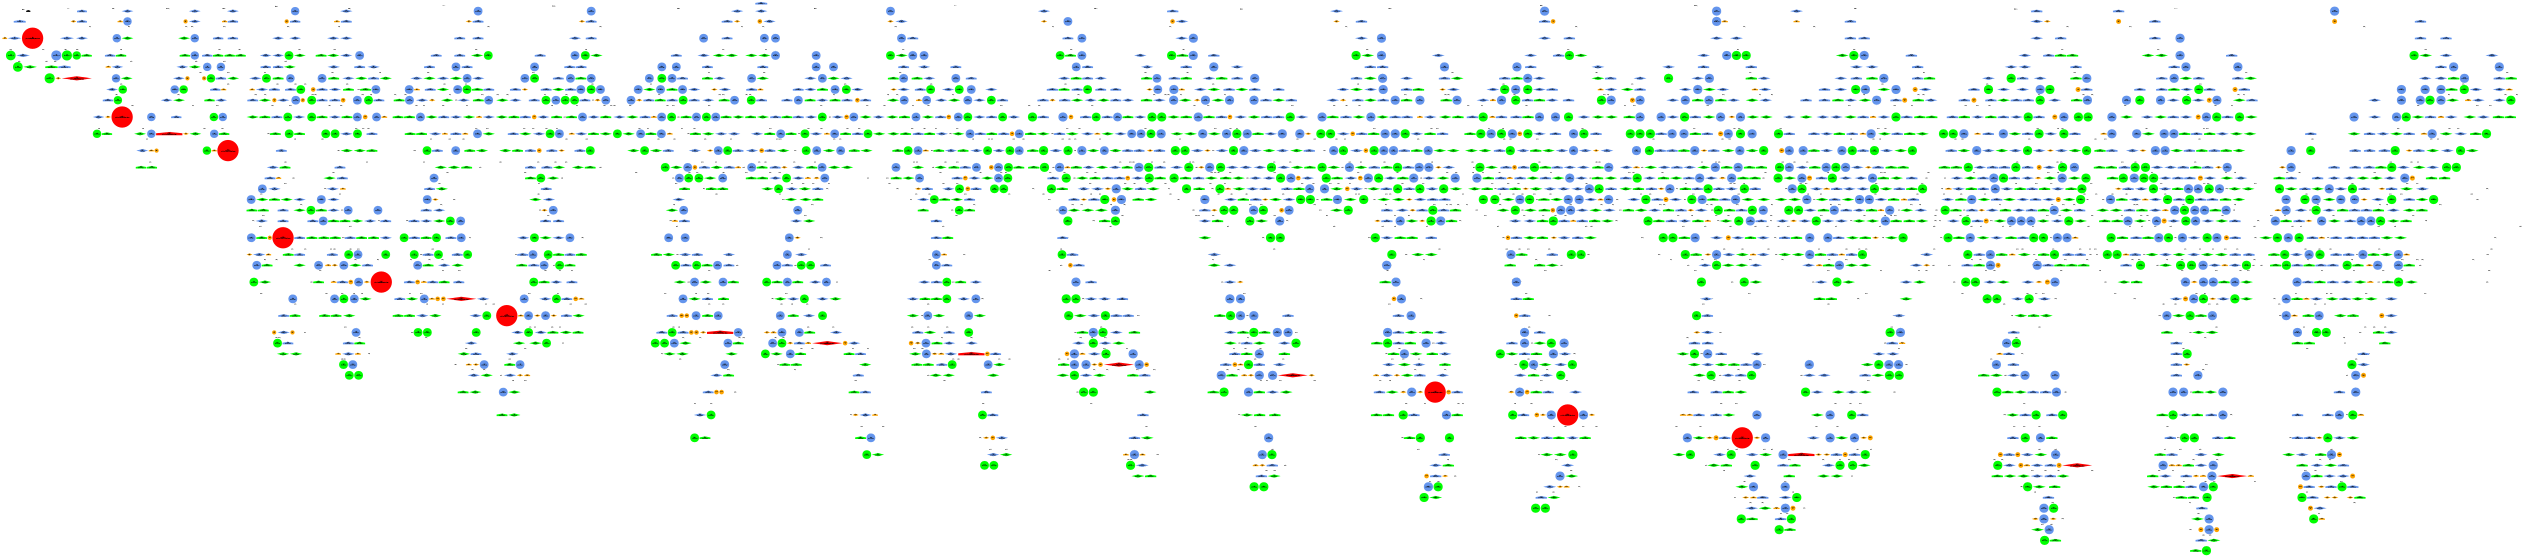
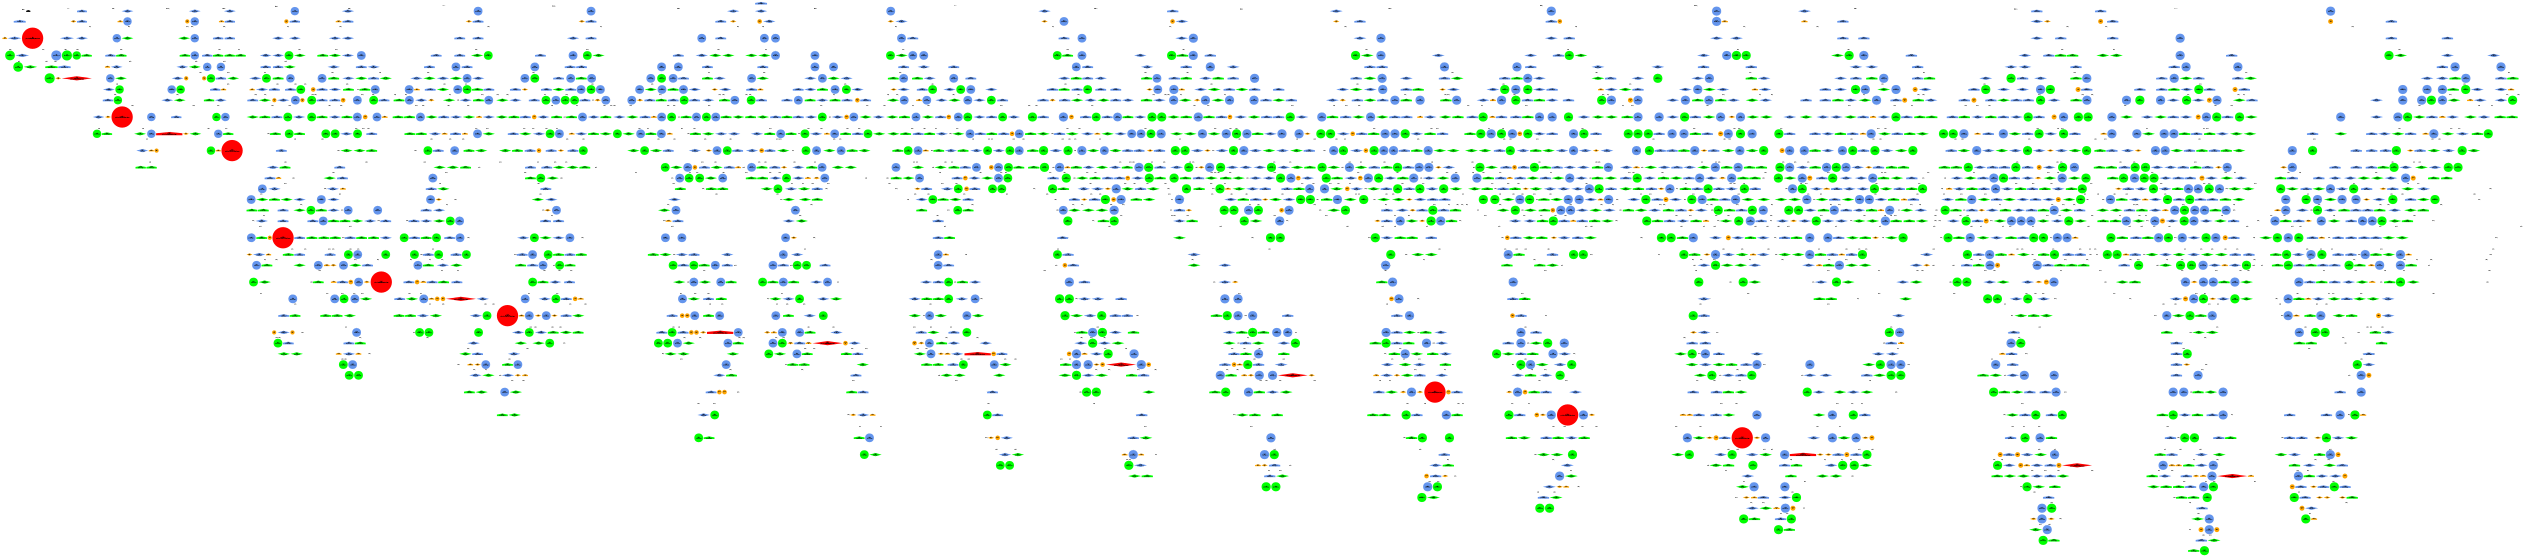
(195, 21) -> (195, 21)
